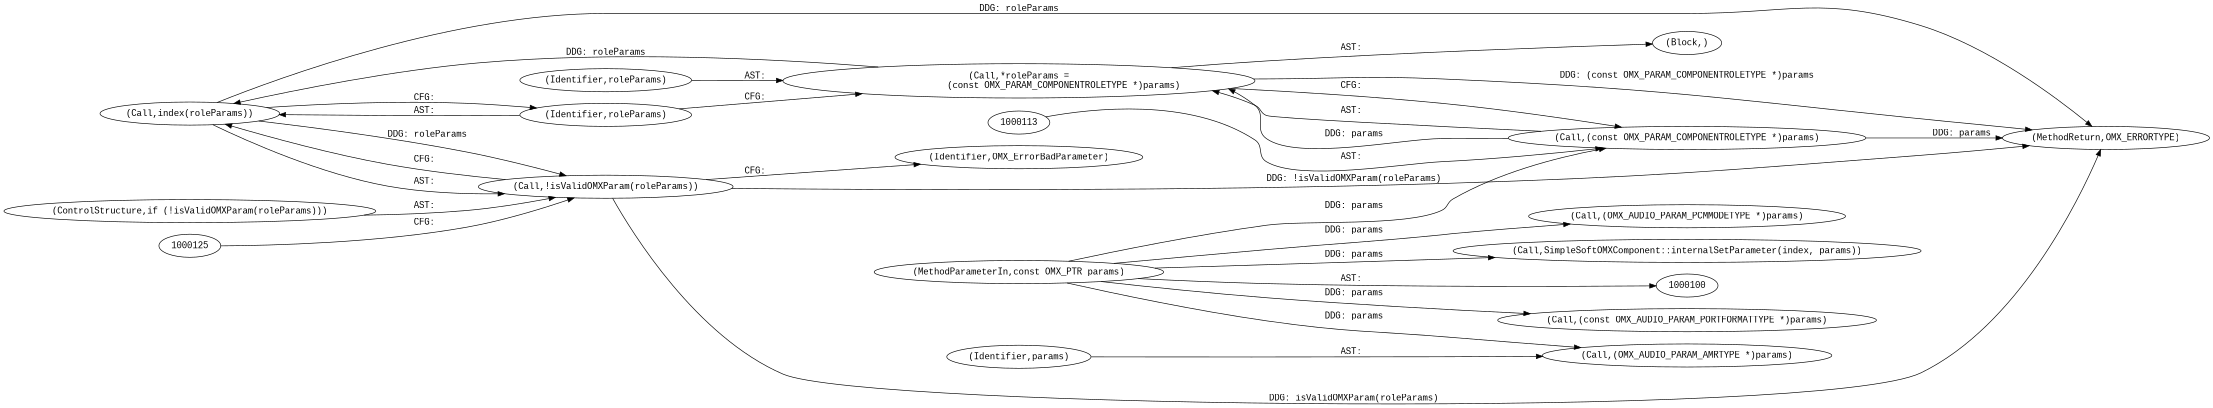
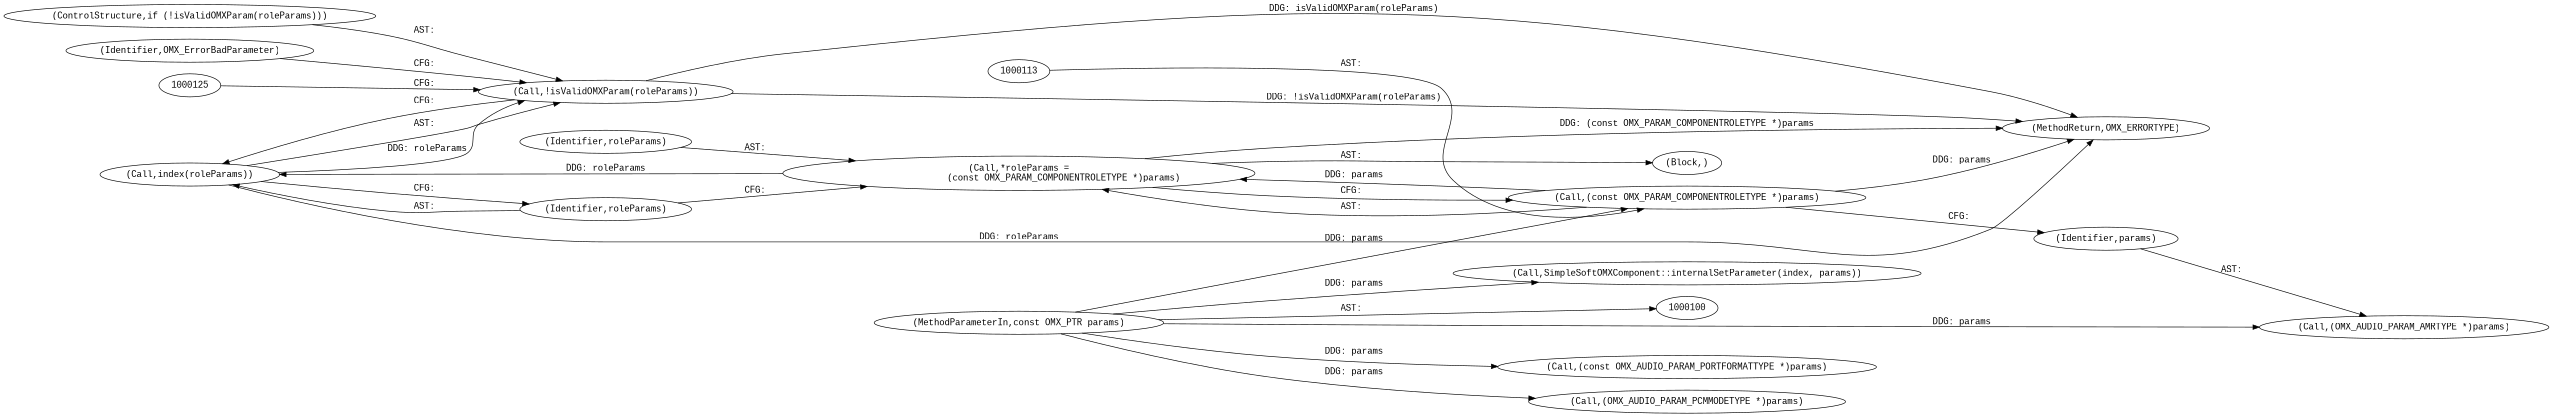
(810, 172) -> (400, 70)
none -> (1912, 220)
